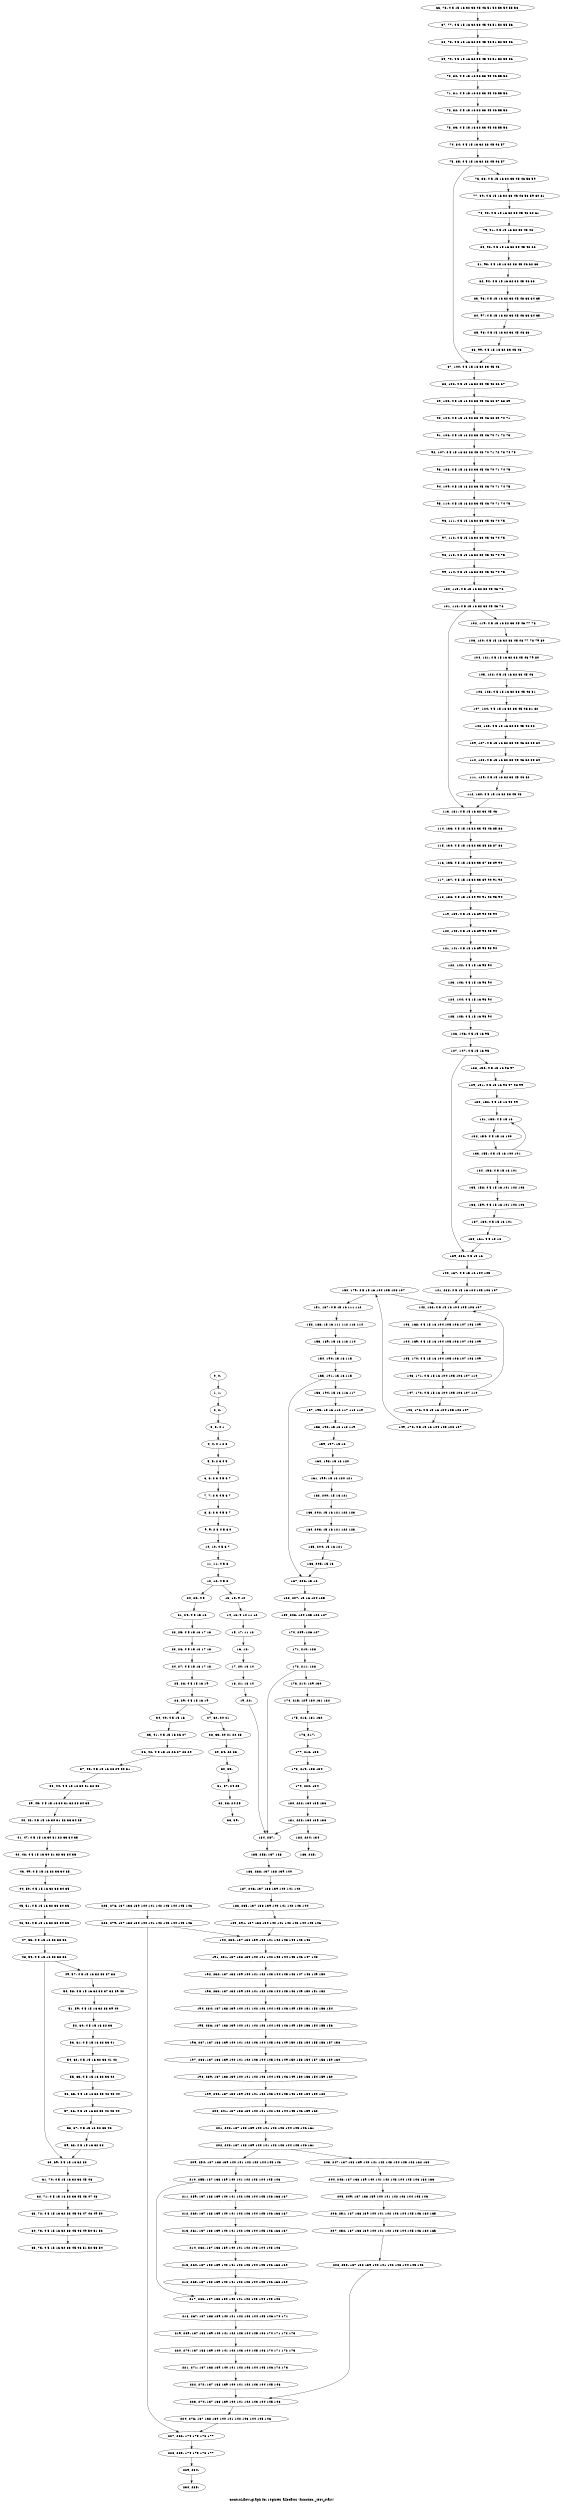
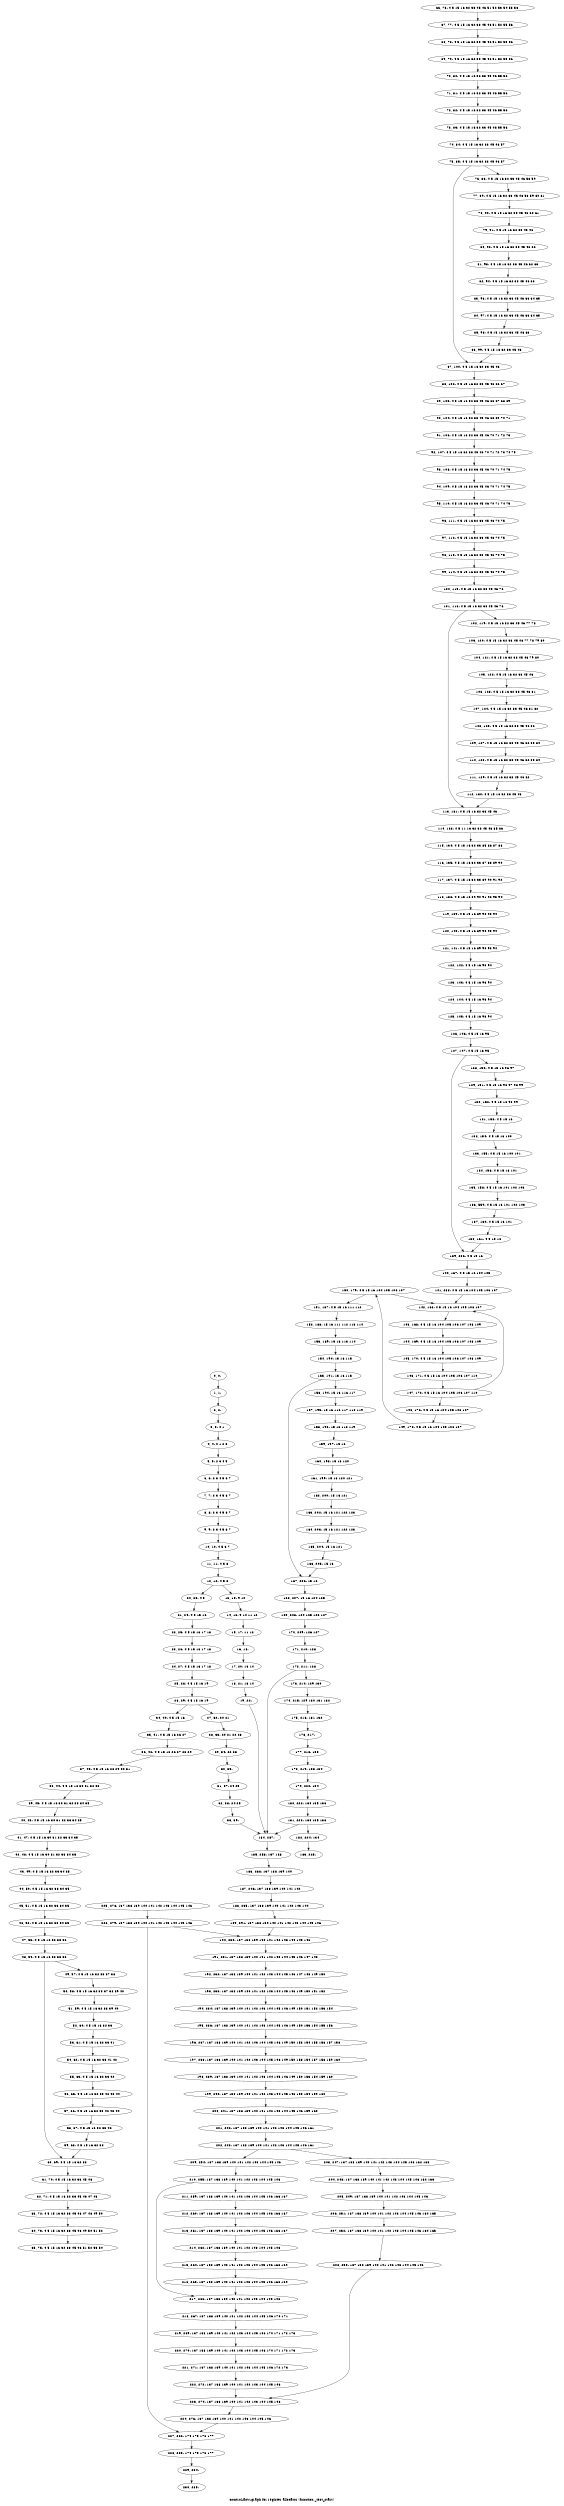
(471, 829) -> (471, 829)
(526, 1137) -> (497, 1161)
(497, 1205) -> (497, 1205)
(218, 1530) -> (218, 1530)
none -> (249, 1828)
